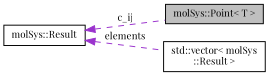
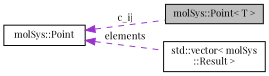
(45, 35) -> (45, 35)
